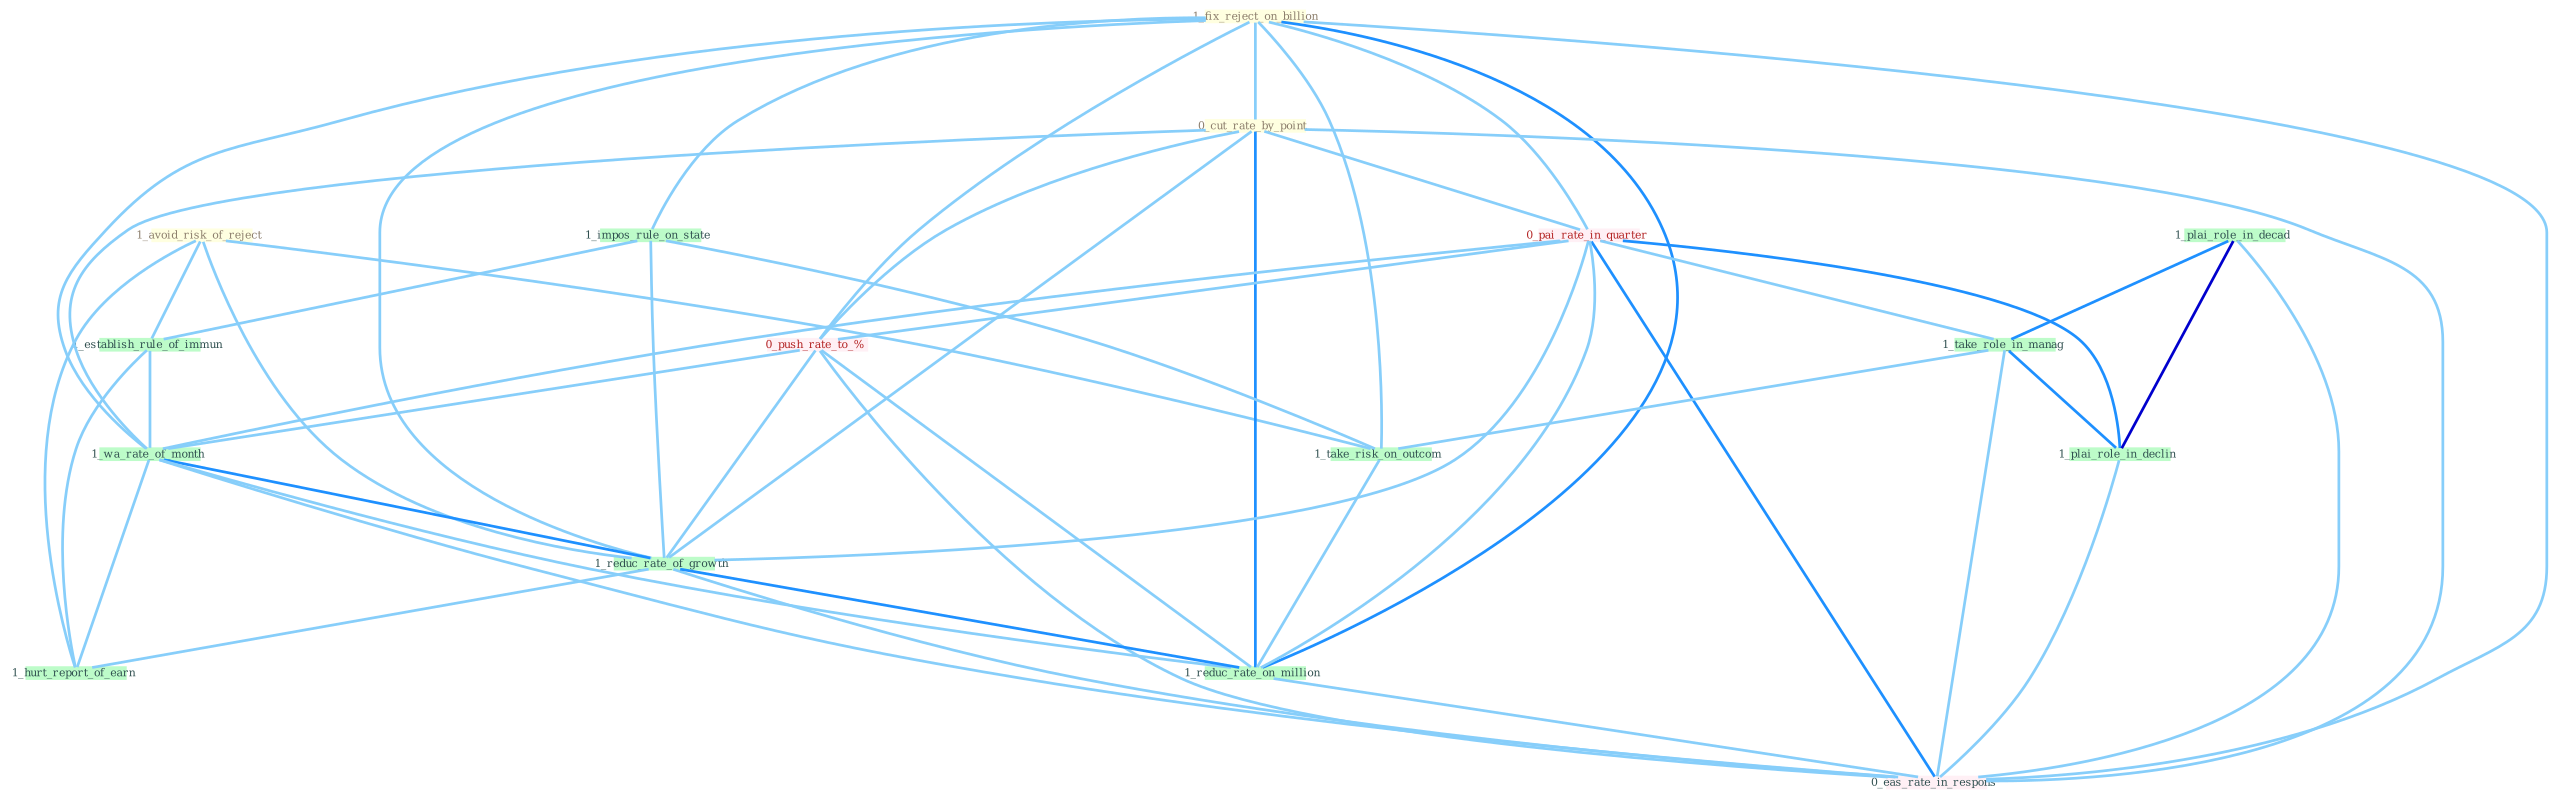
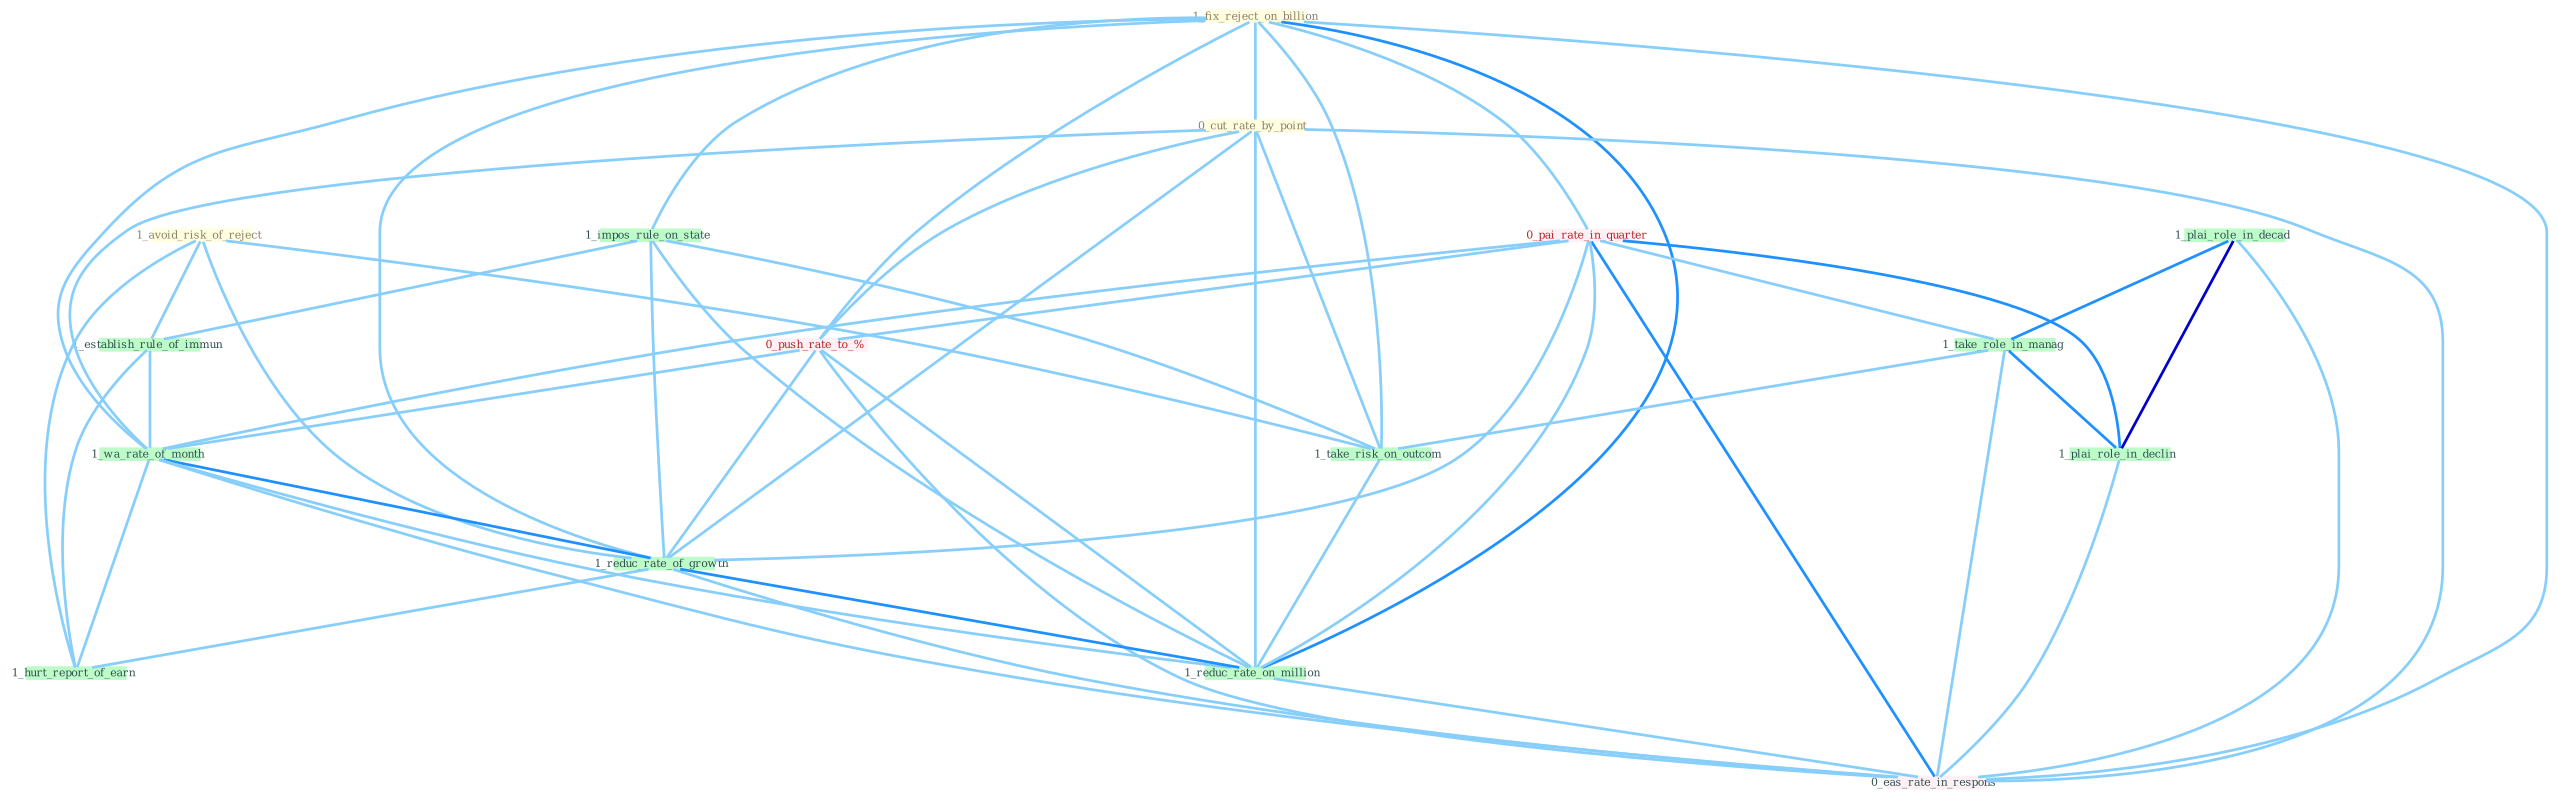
(1422, 181) -> (1321, 298)
(1255, 373) -> (1255, 373)
none -> (880, 455)
